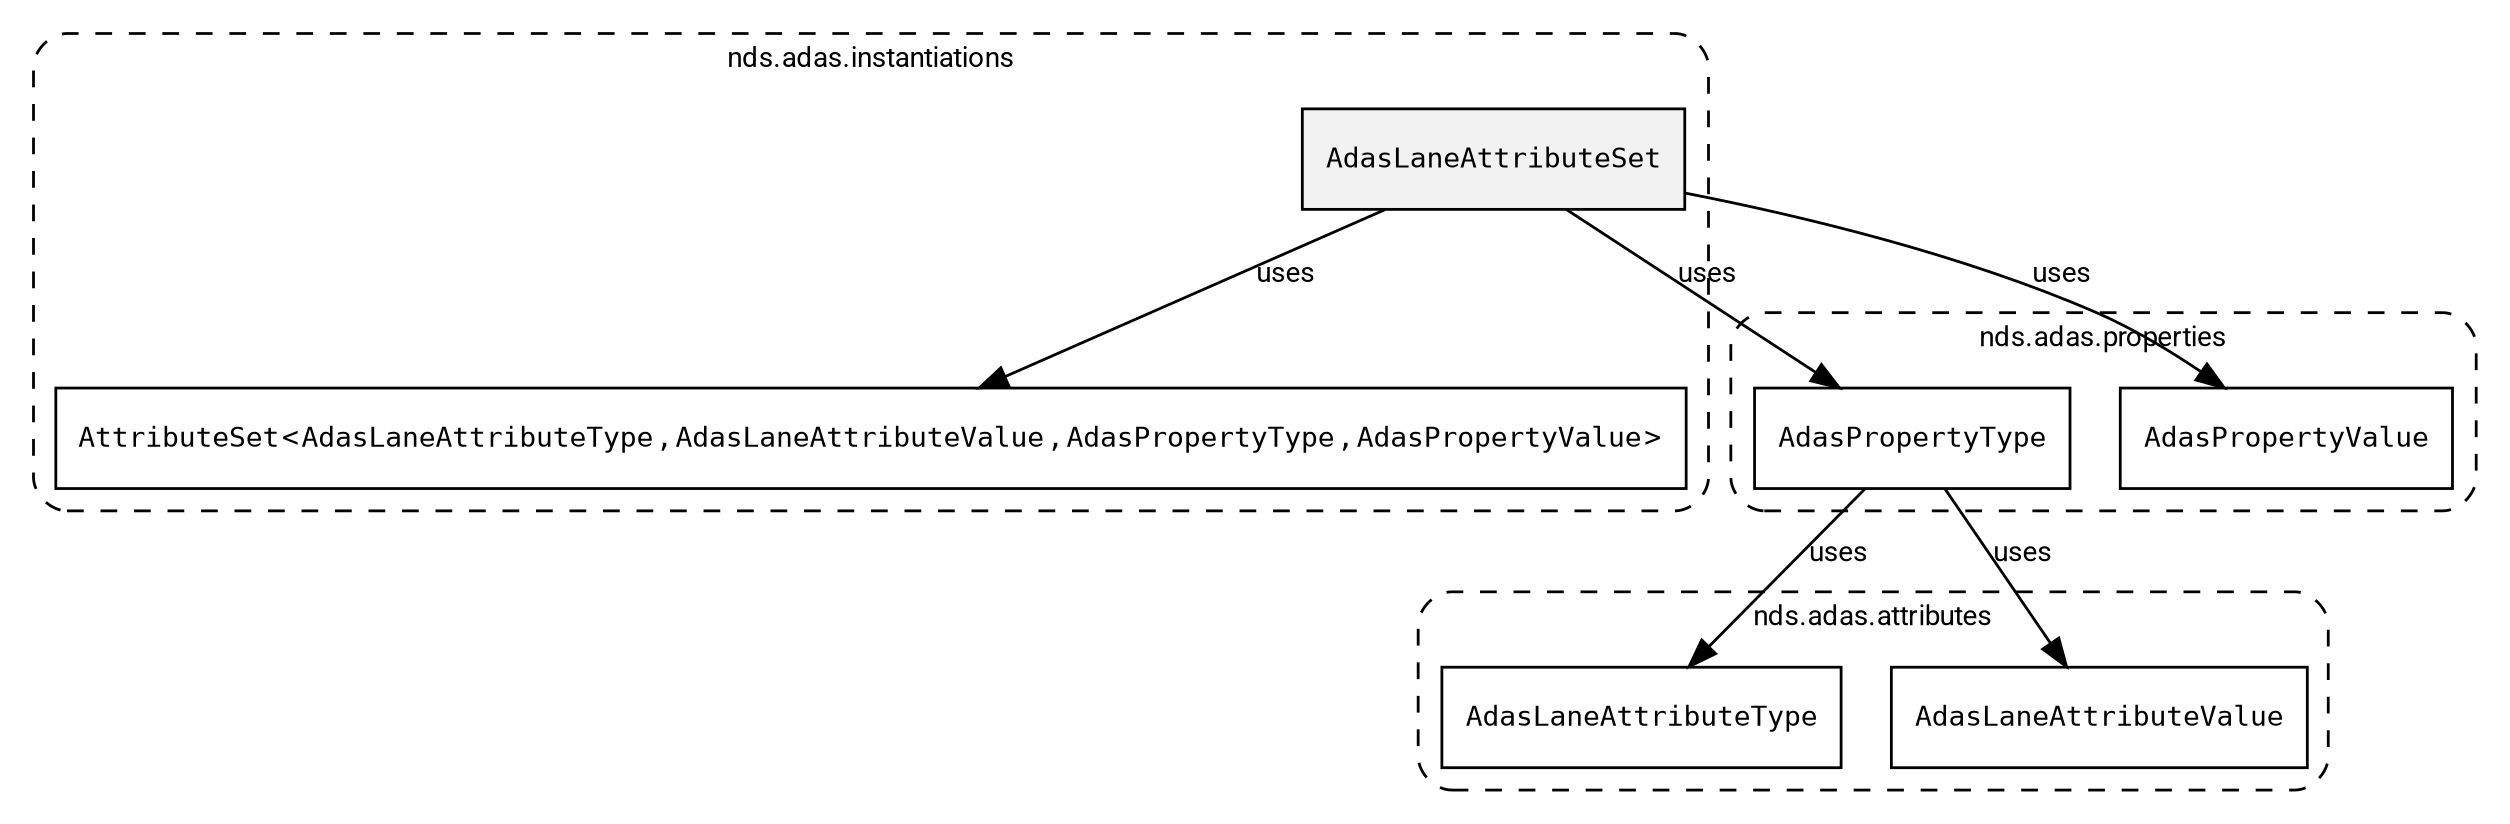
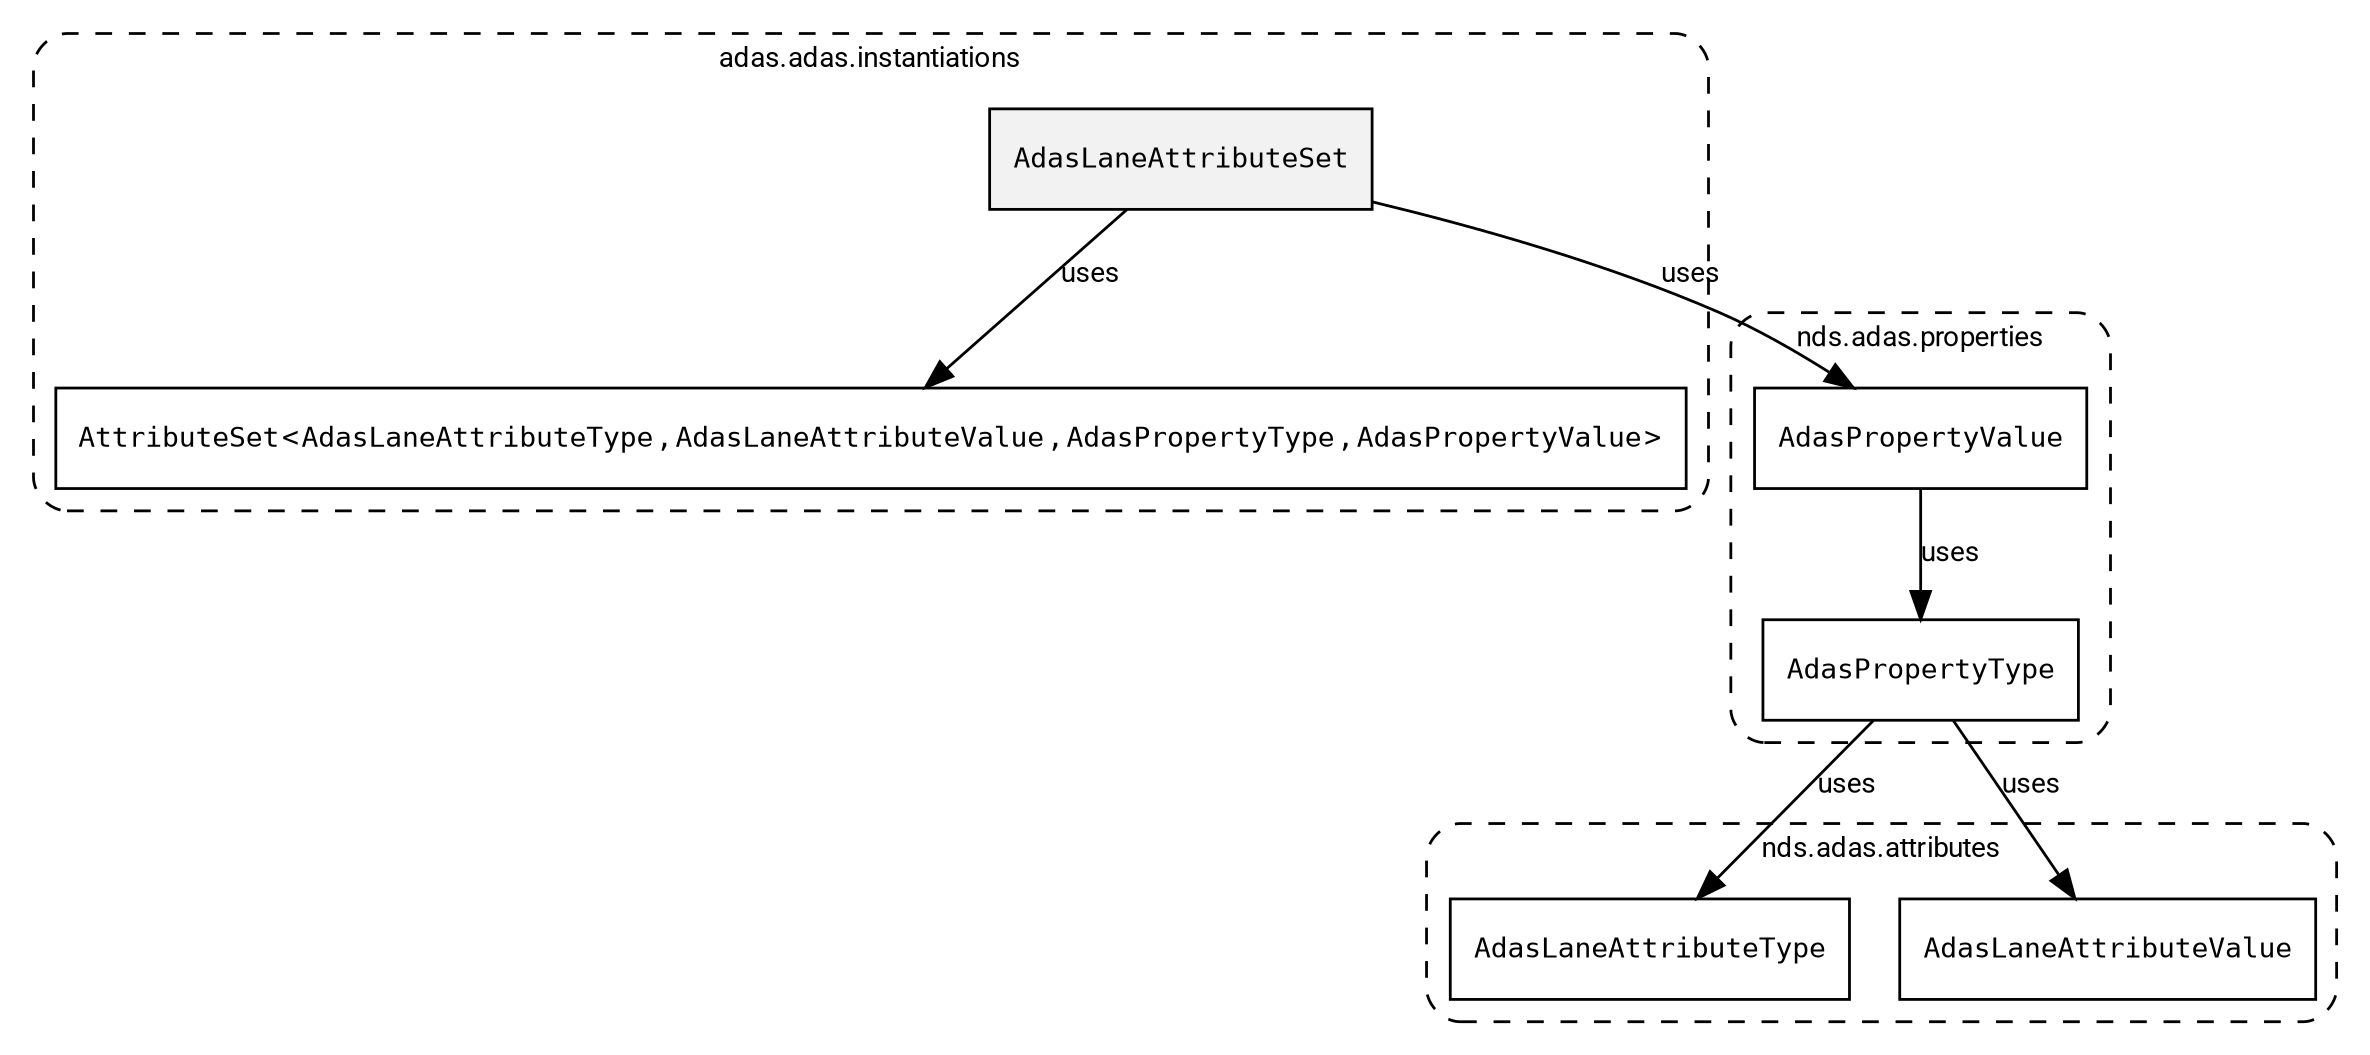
(871, 60) -> (871, 60)
(1691, 291) -> (1921, 540)
